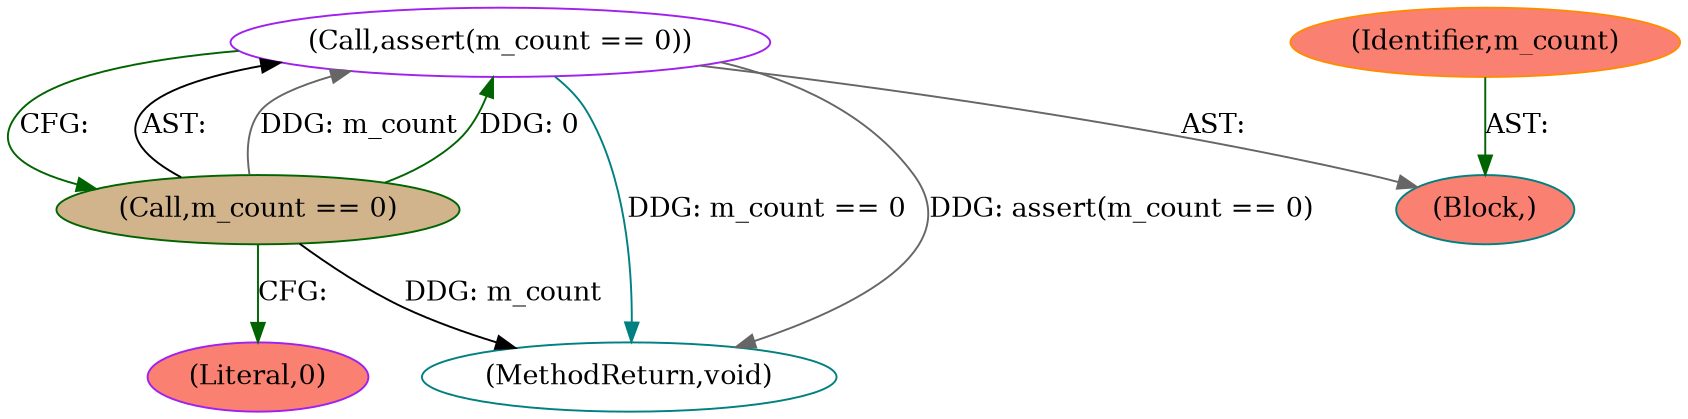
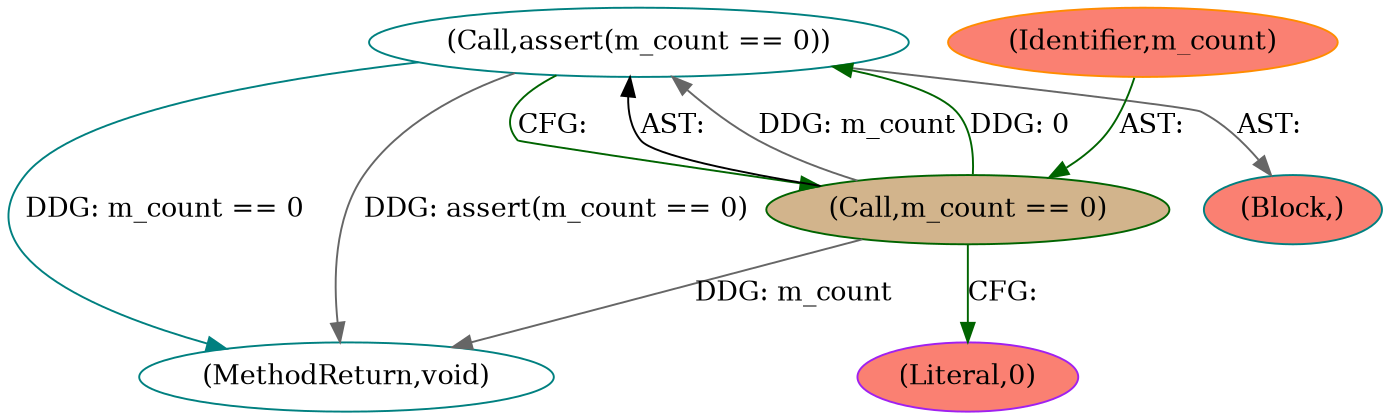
(500, 42) -> (639, 42)
(1485, 116) -> (1109, 130)
(393, 302) -> (667, 291)
